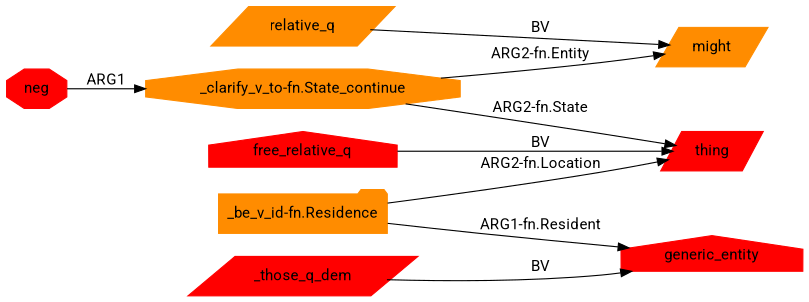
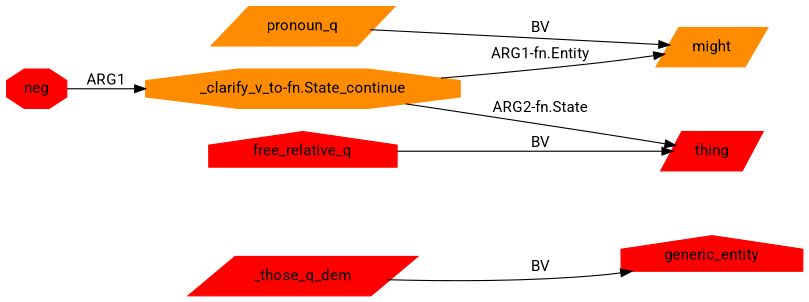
(303, 26) -> (303, 26)
(541, 54) -> (541, 54)
(303, 214) -> none
